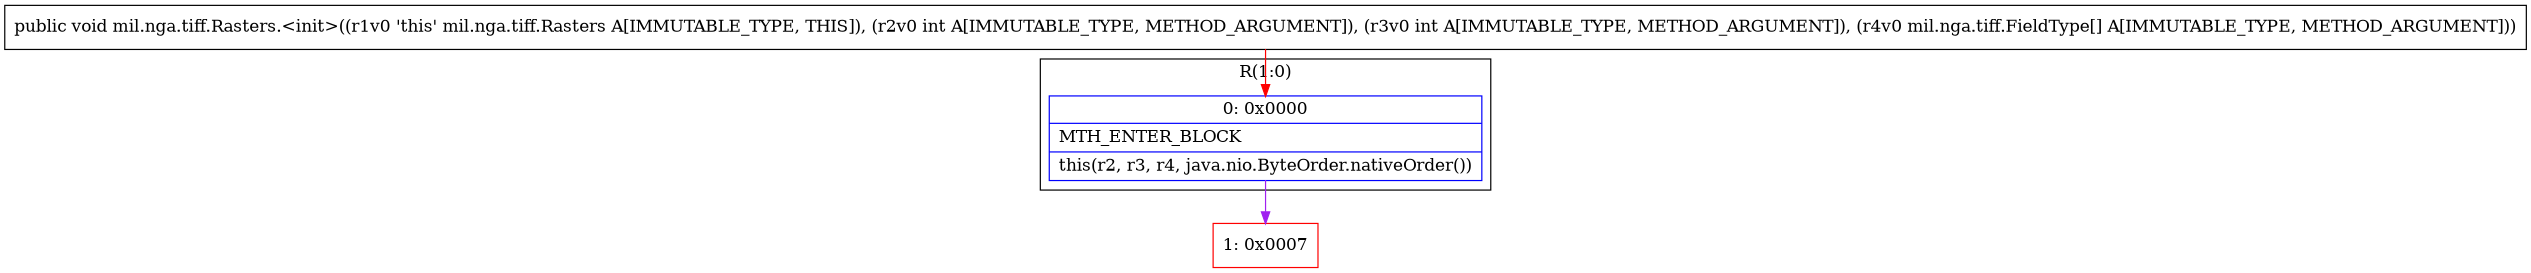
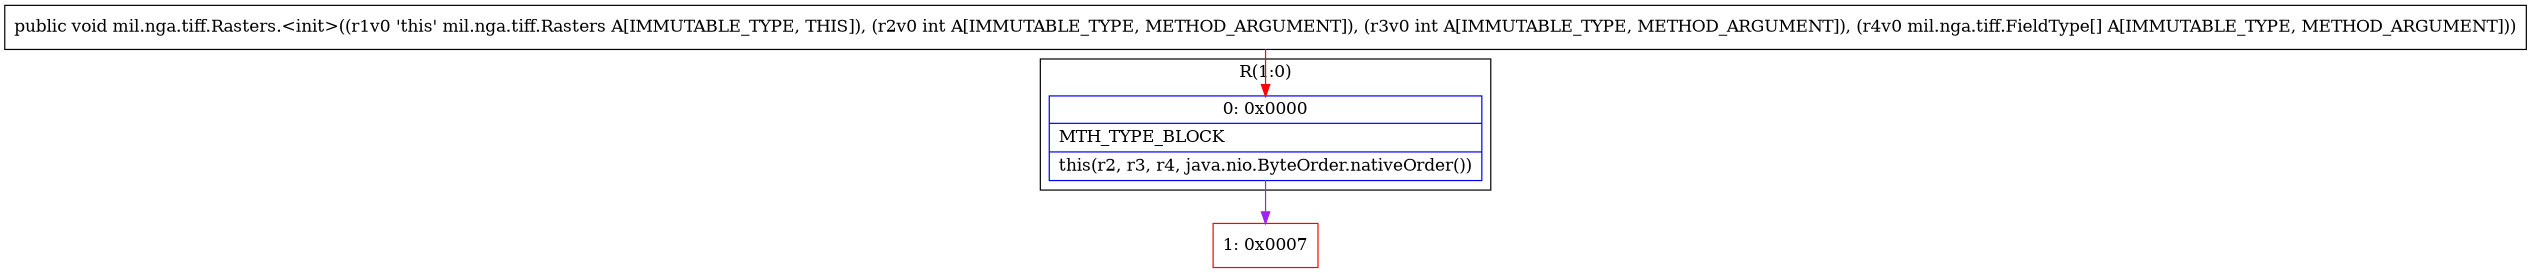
(1151, 137) -> (1142, 137)
